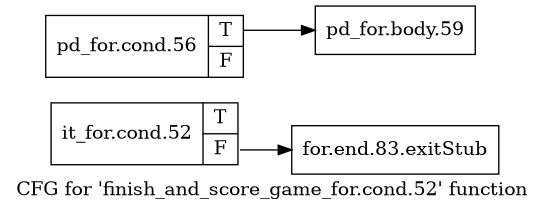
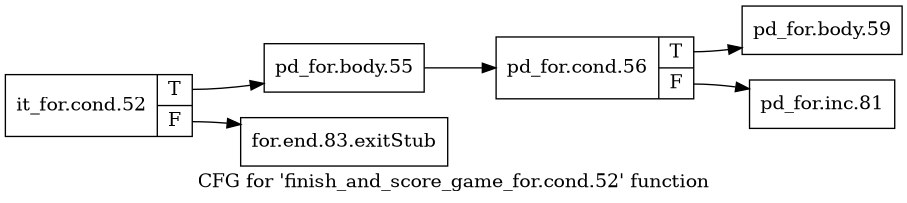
none -> (344, 68)
none -> (822, 104)
